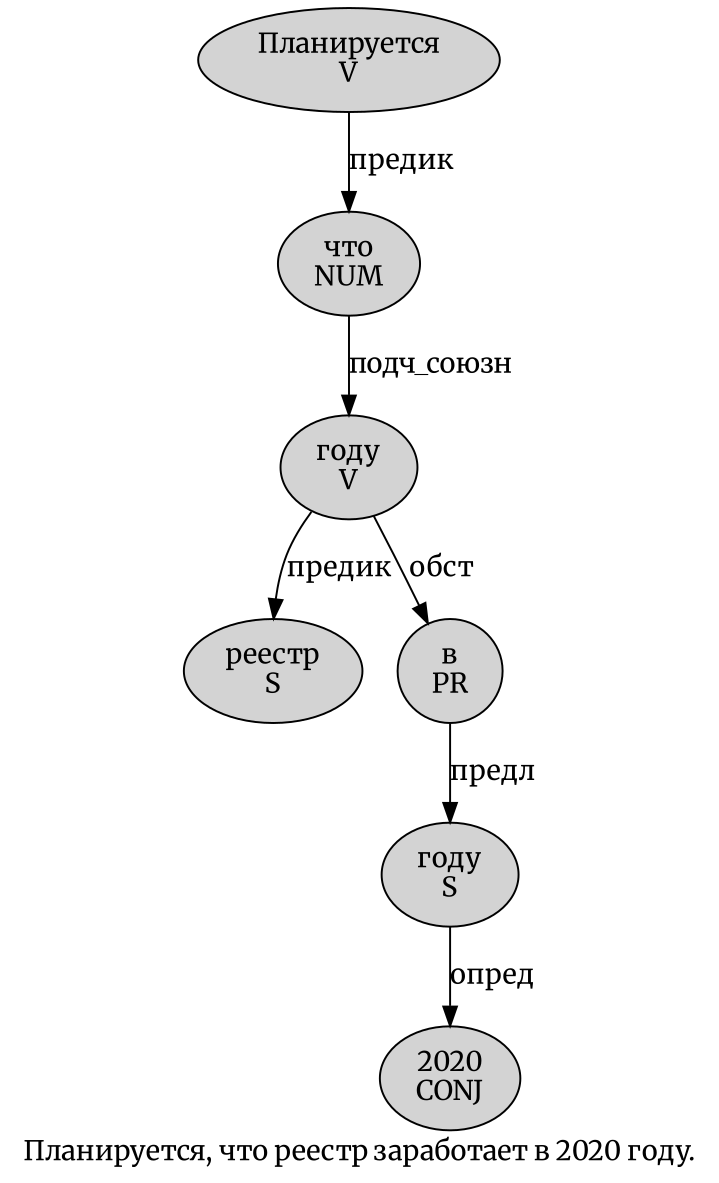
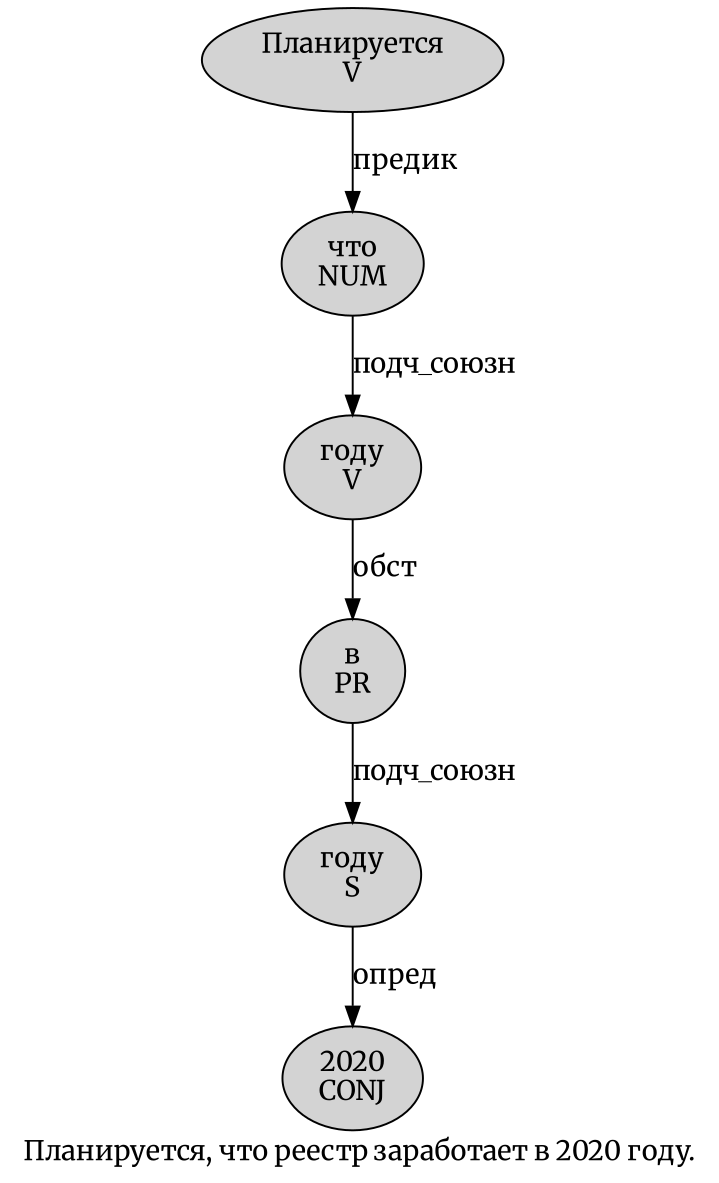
(273, 671) -> none
(493, 773) -> (435, 773)
